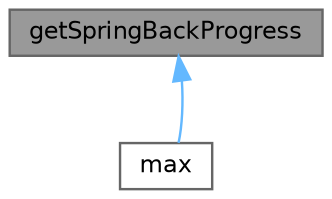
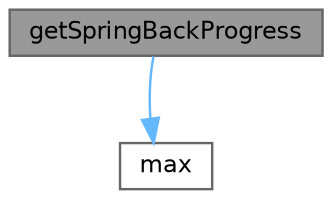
(182, 112) -> (150, 87)
